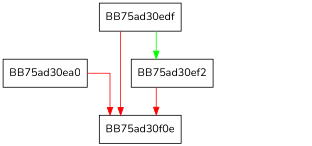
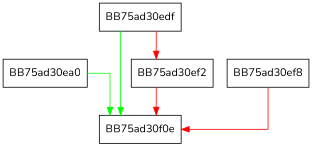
(156, 41) -> (156, 41)
(121, 69) -> (121, 69)
none -> (268, 73)
(110, 79) -> (110, 79)
